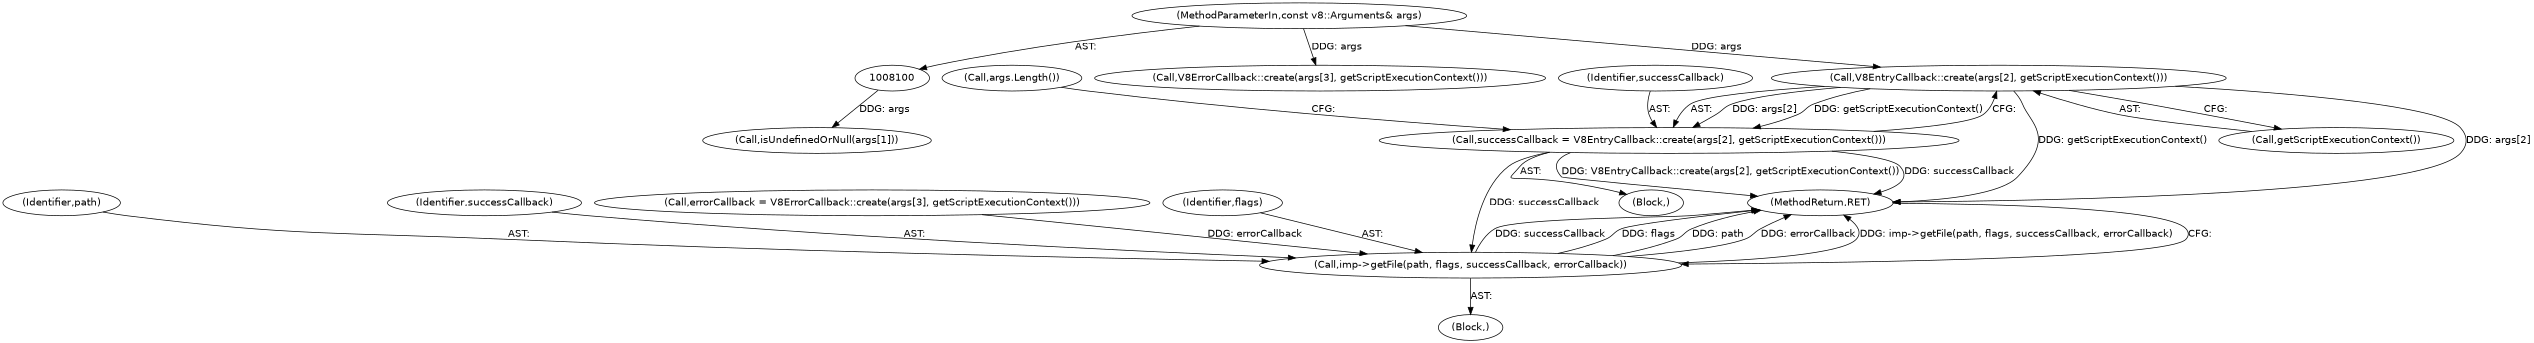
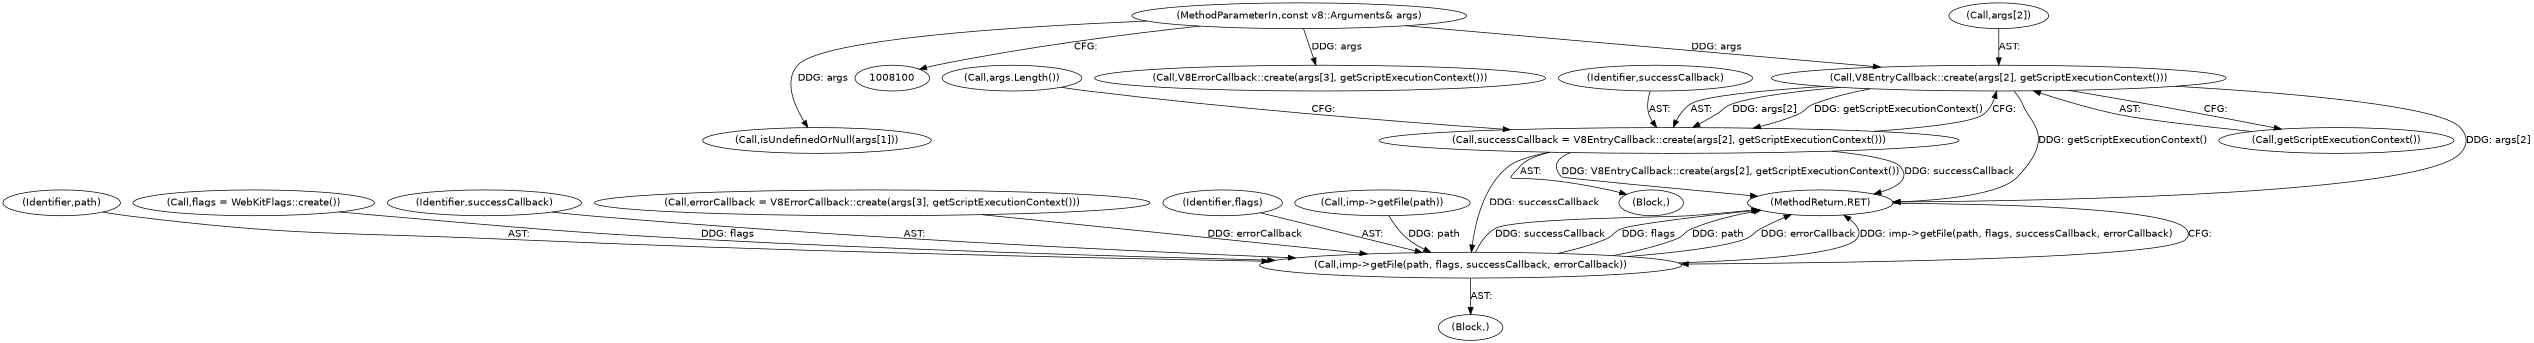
none -> (1999, 16)
(1088, 47) -> (1088, 47)
(858, 107) -> (940, 35)
none -> (254, 203)
none -> (1382, 203)
